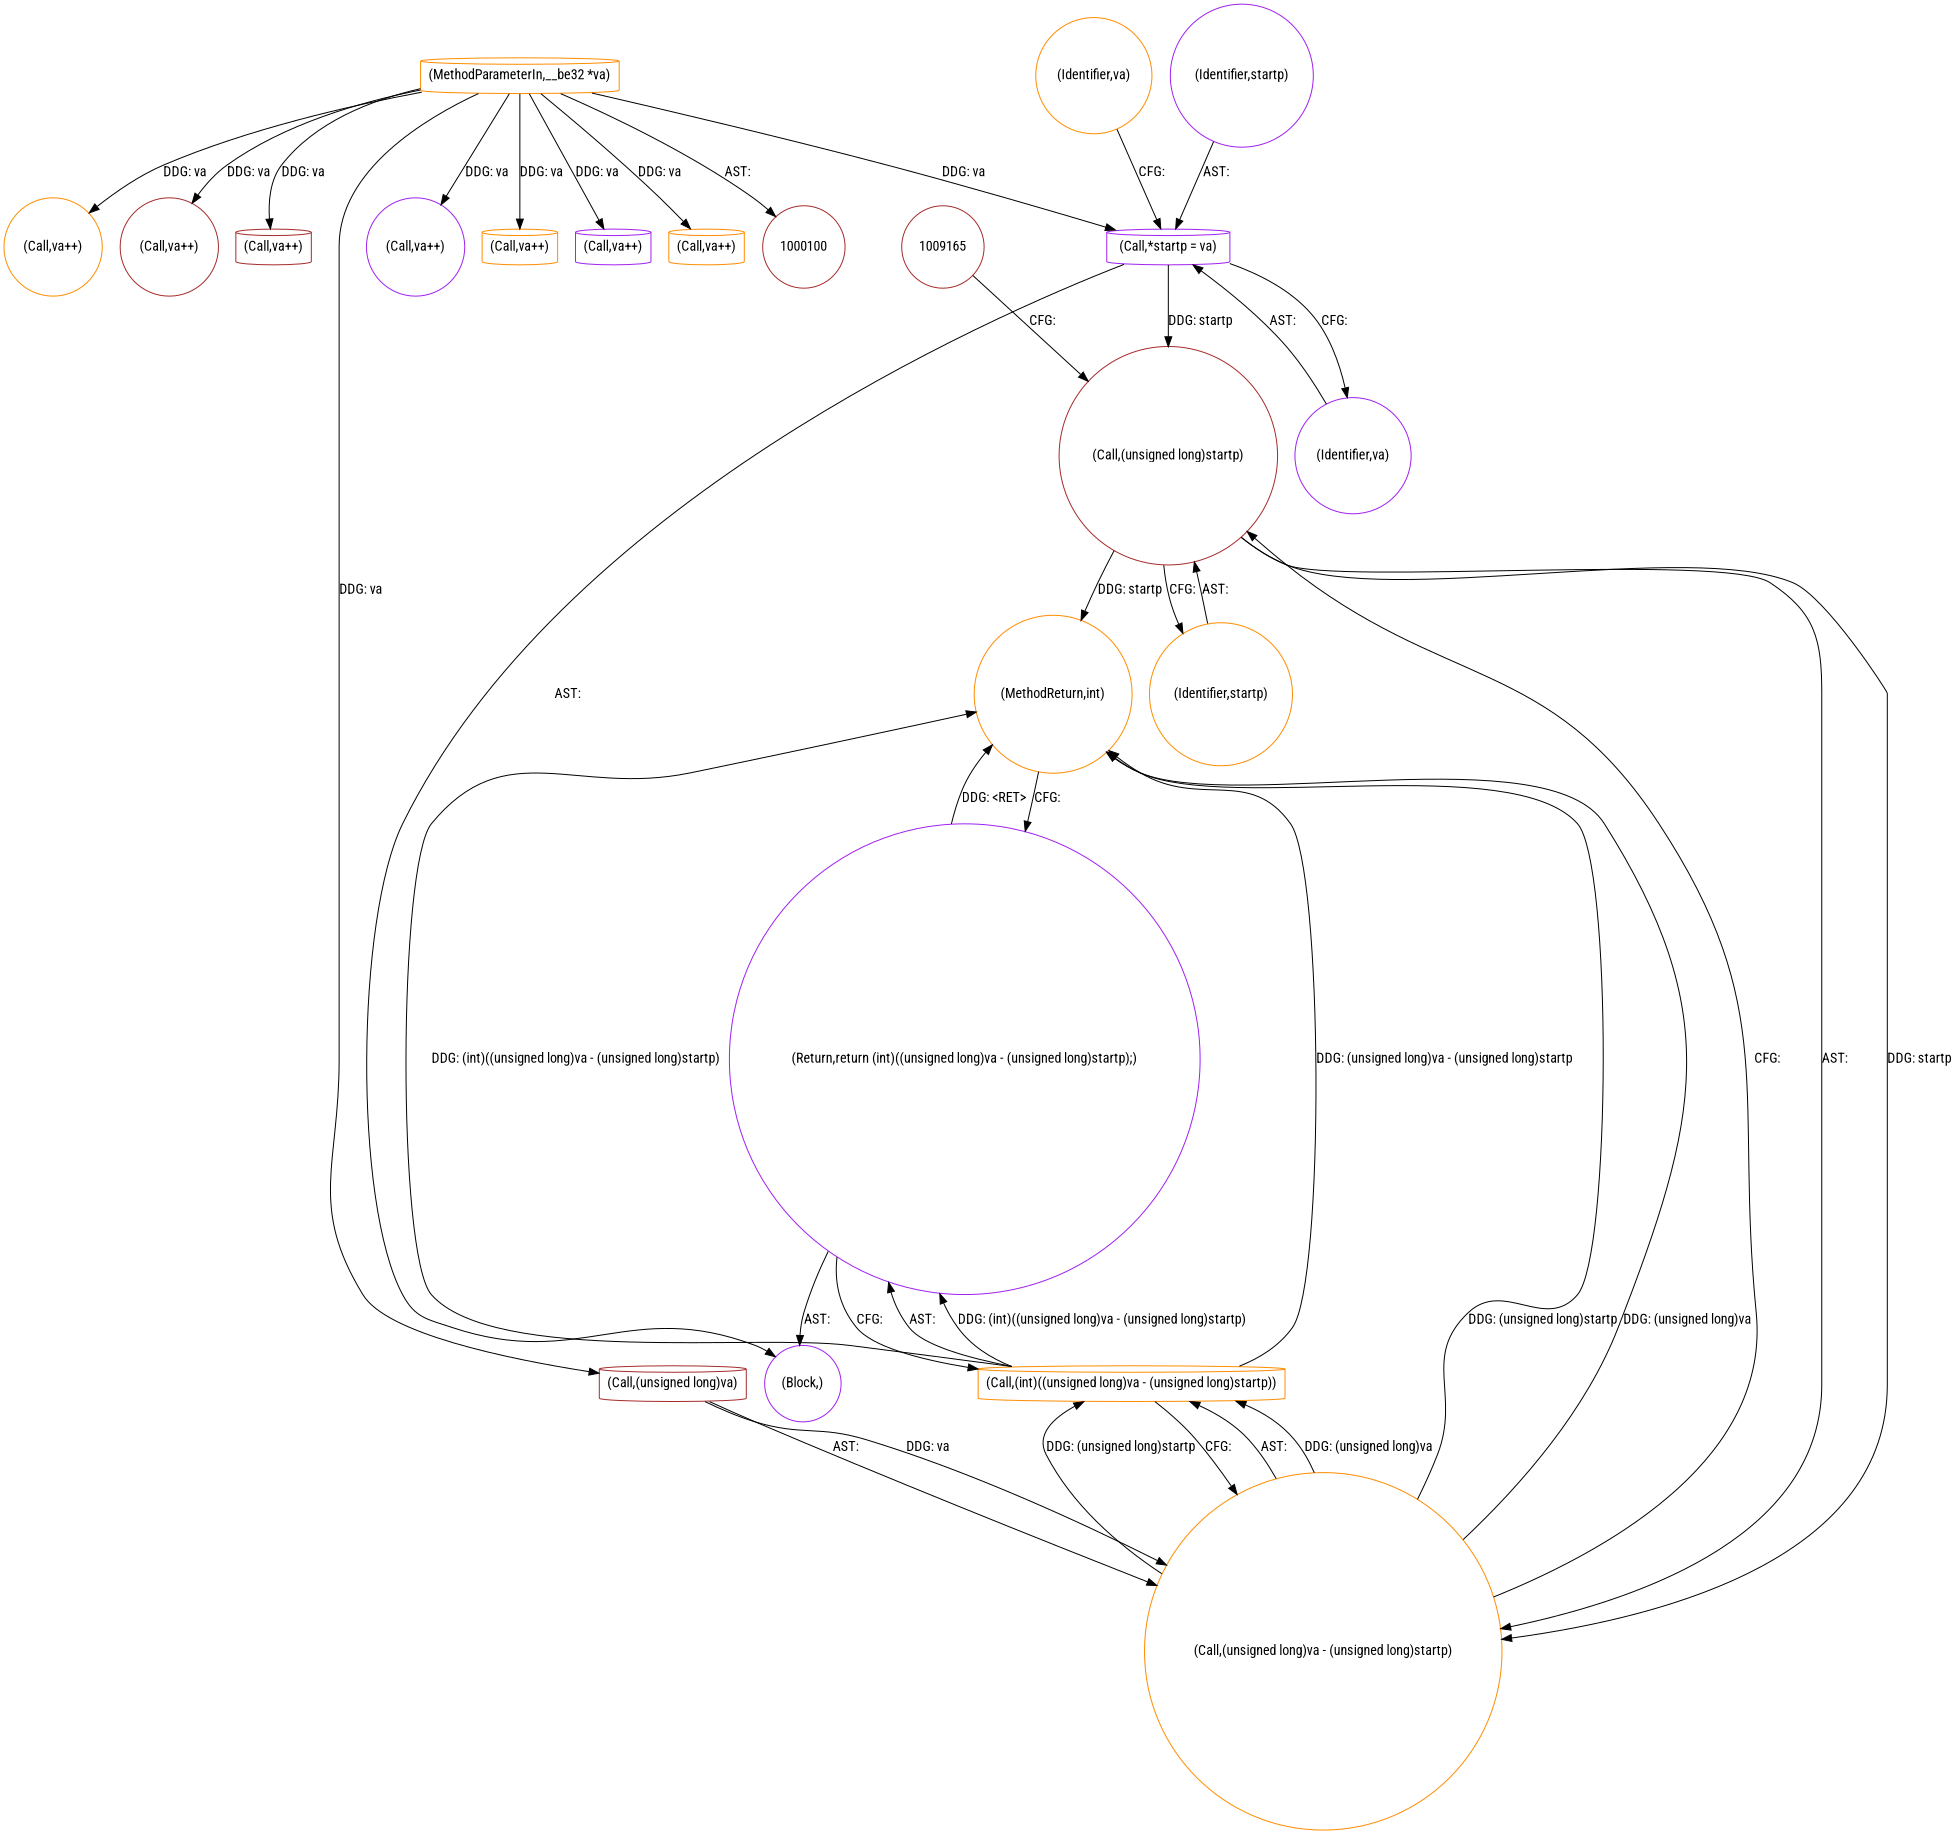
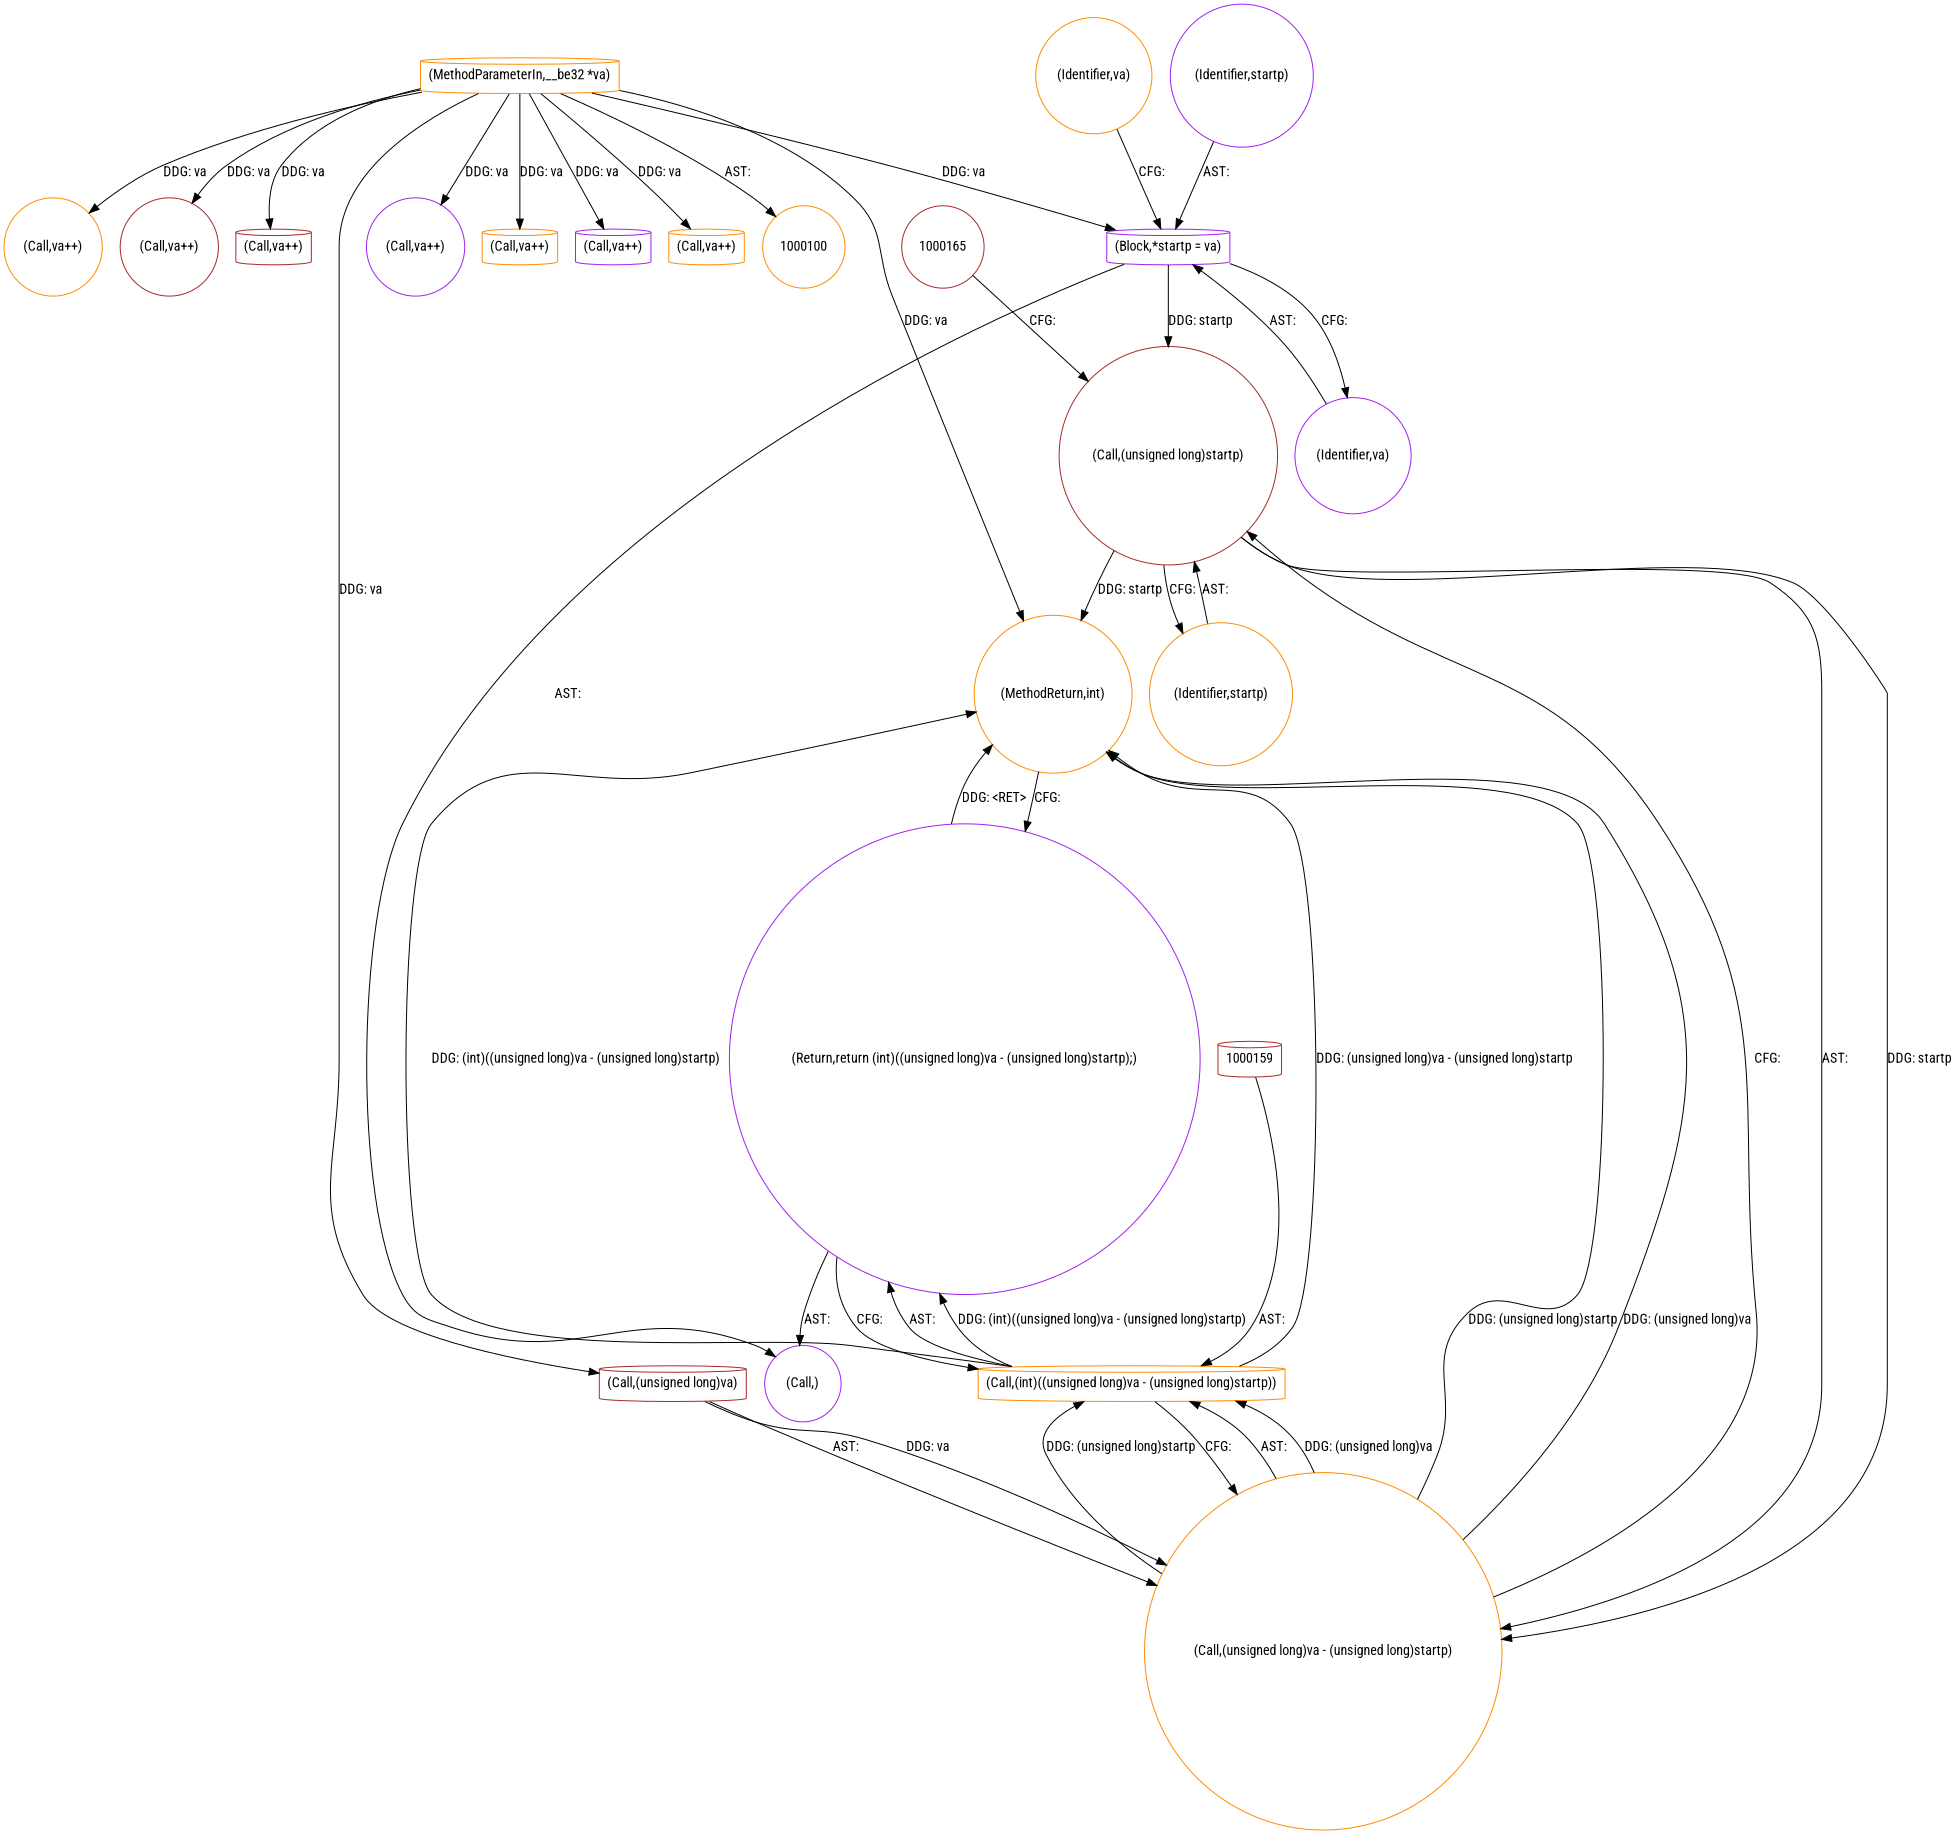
(804, 247) -> (804, 247)
(943, 247) -> (943, 247)
(1168, 247) -> (1168, 247)
none -> (888, 283)
none -> (1250, 1059)
(803, 1384) -> (803, 1384)
